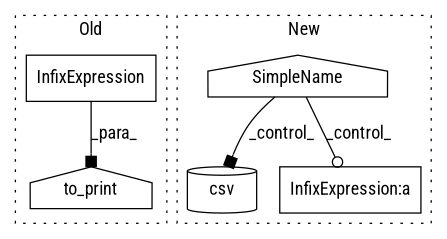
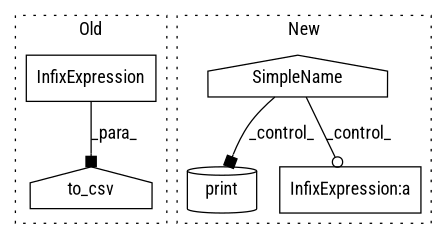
(91, 190) -> (91, 190)
(222, 190) -> (222, 190)
